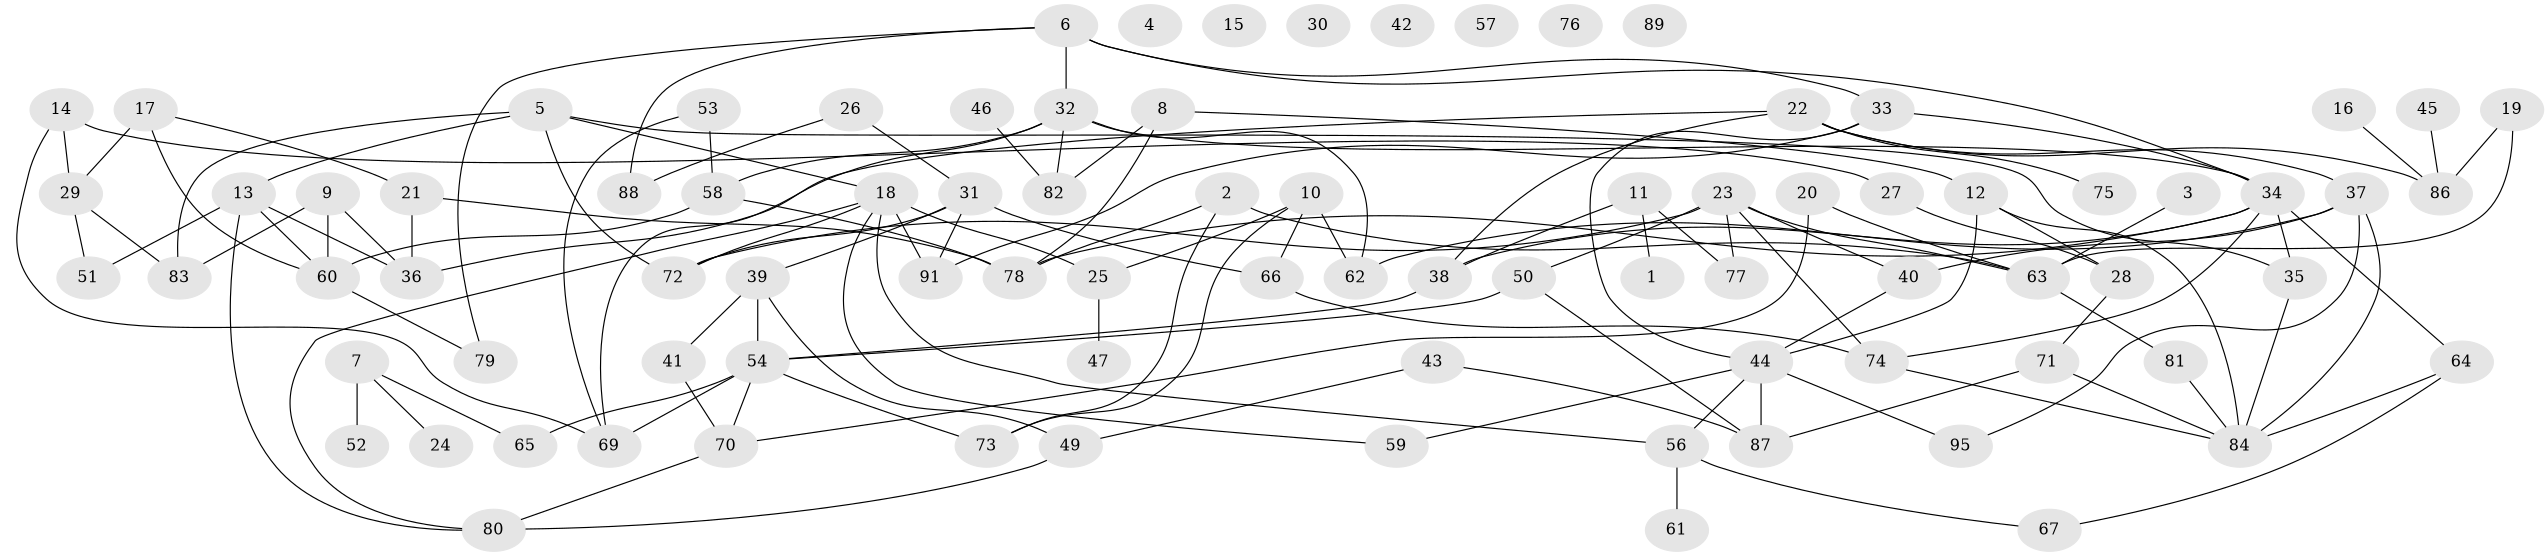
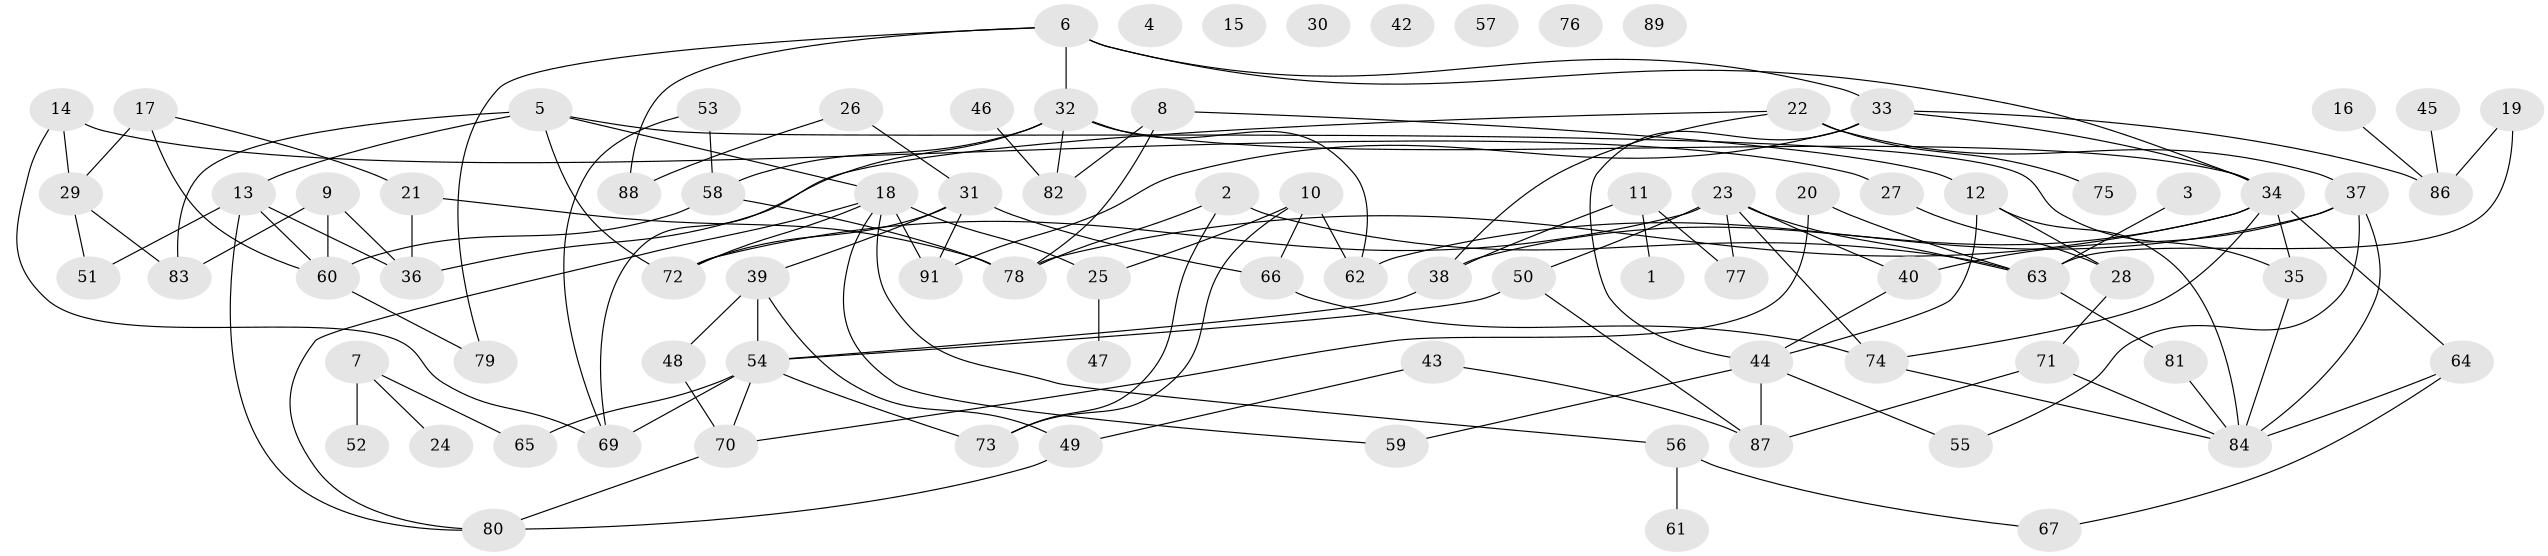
(2240, 148) -> (2168, 129)
(674, 362) -> (674, 362)
(1719, 404) -> none
(1961, 446) -> (1961, 446)
